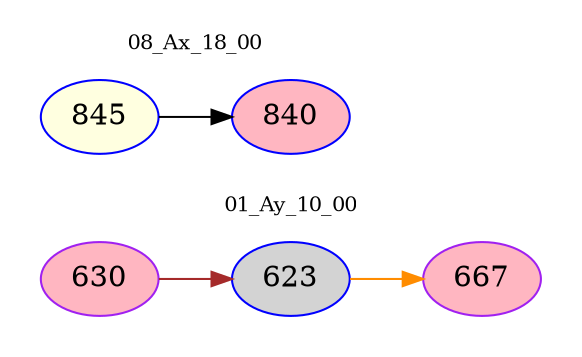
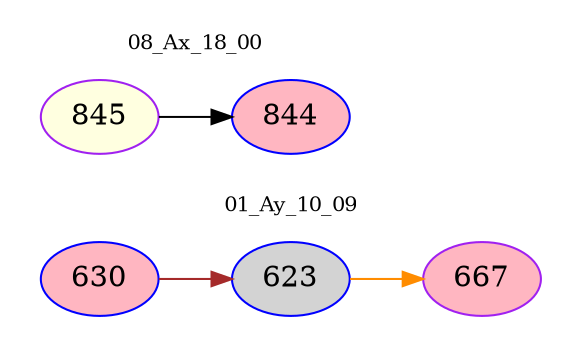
(100, 117) -> (100, 117)
(291, 117) -> (291, 117)
(291, 206) -> (291, 206)
(100, 279) -> (100, 279)
